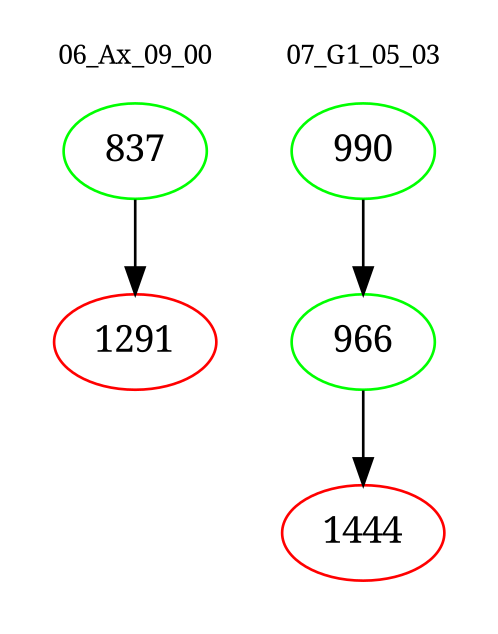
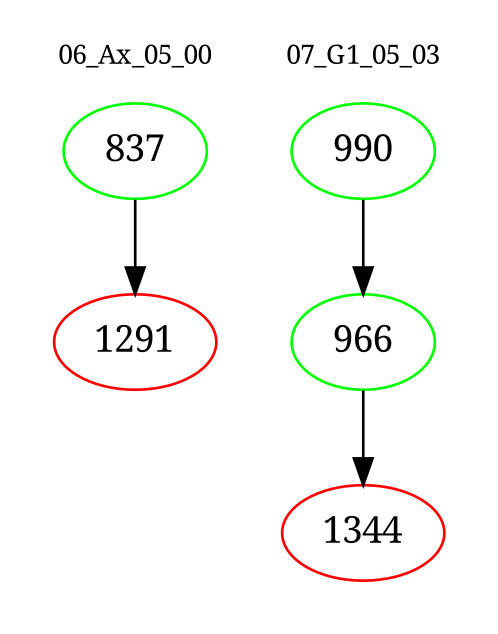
(135, 57) -> (135, 57)
(363, 533) -> (363, 533)
